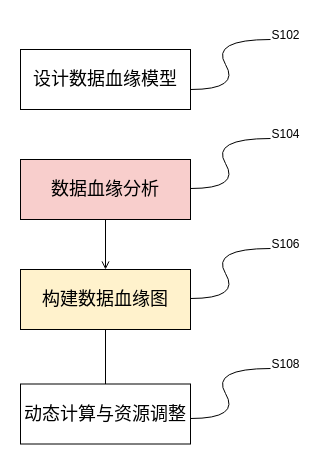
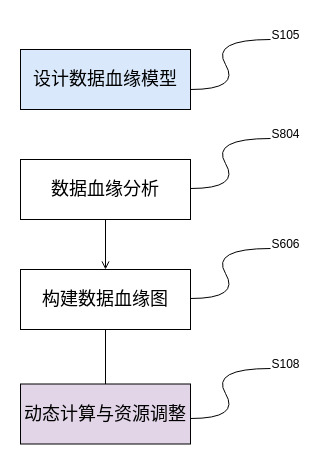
(286, 36) -> (286, 36)
(106, 80) -> (106, 80)
(286, 135) -> (286, 135)
(106, 190) -> (106, 190)
(286, 245) -> (286, 245)
(106, 300) -> (106, 300)
(106, 414) -> (106, 414)
